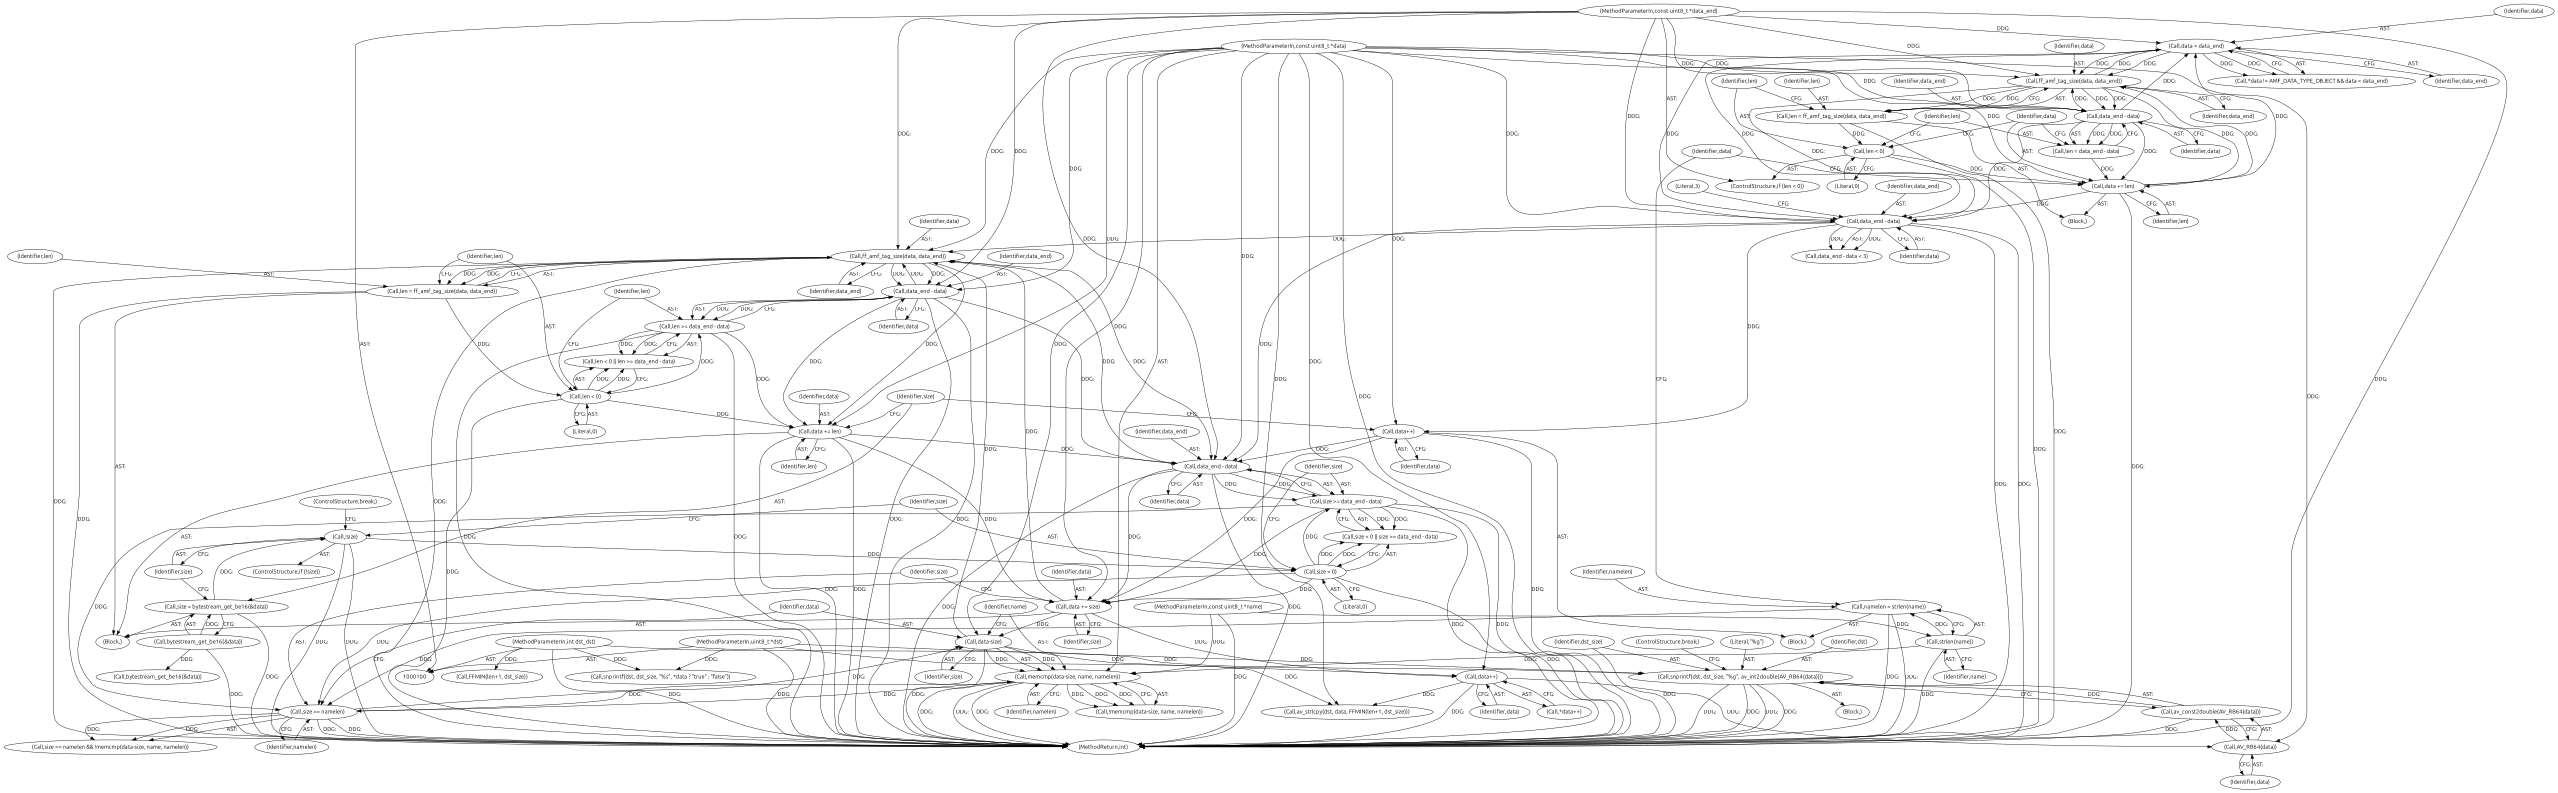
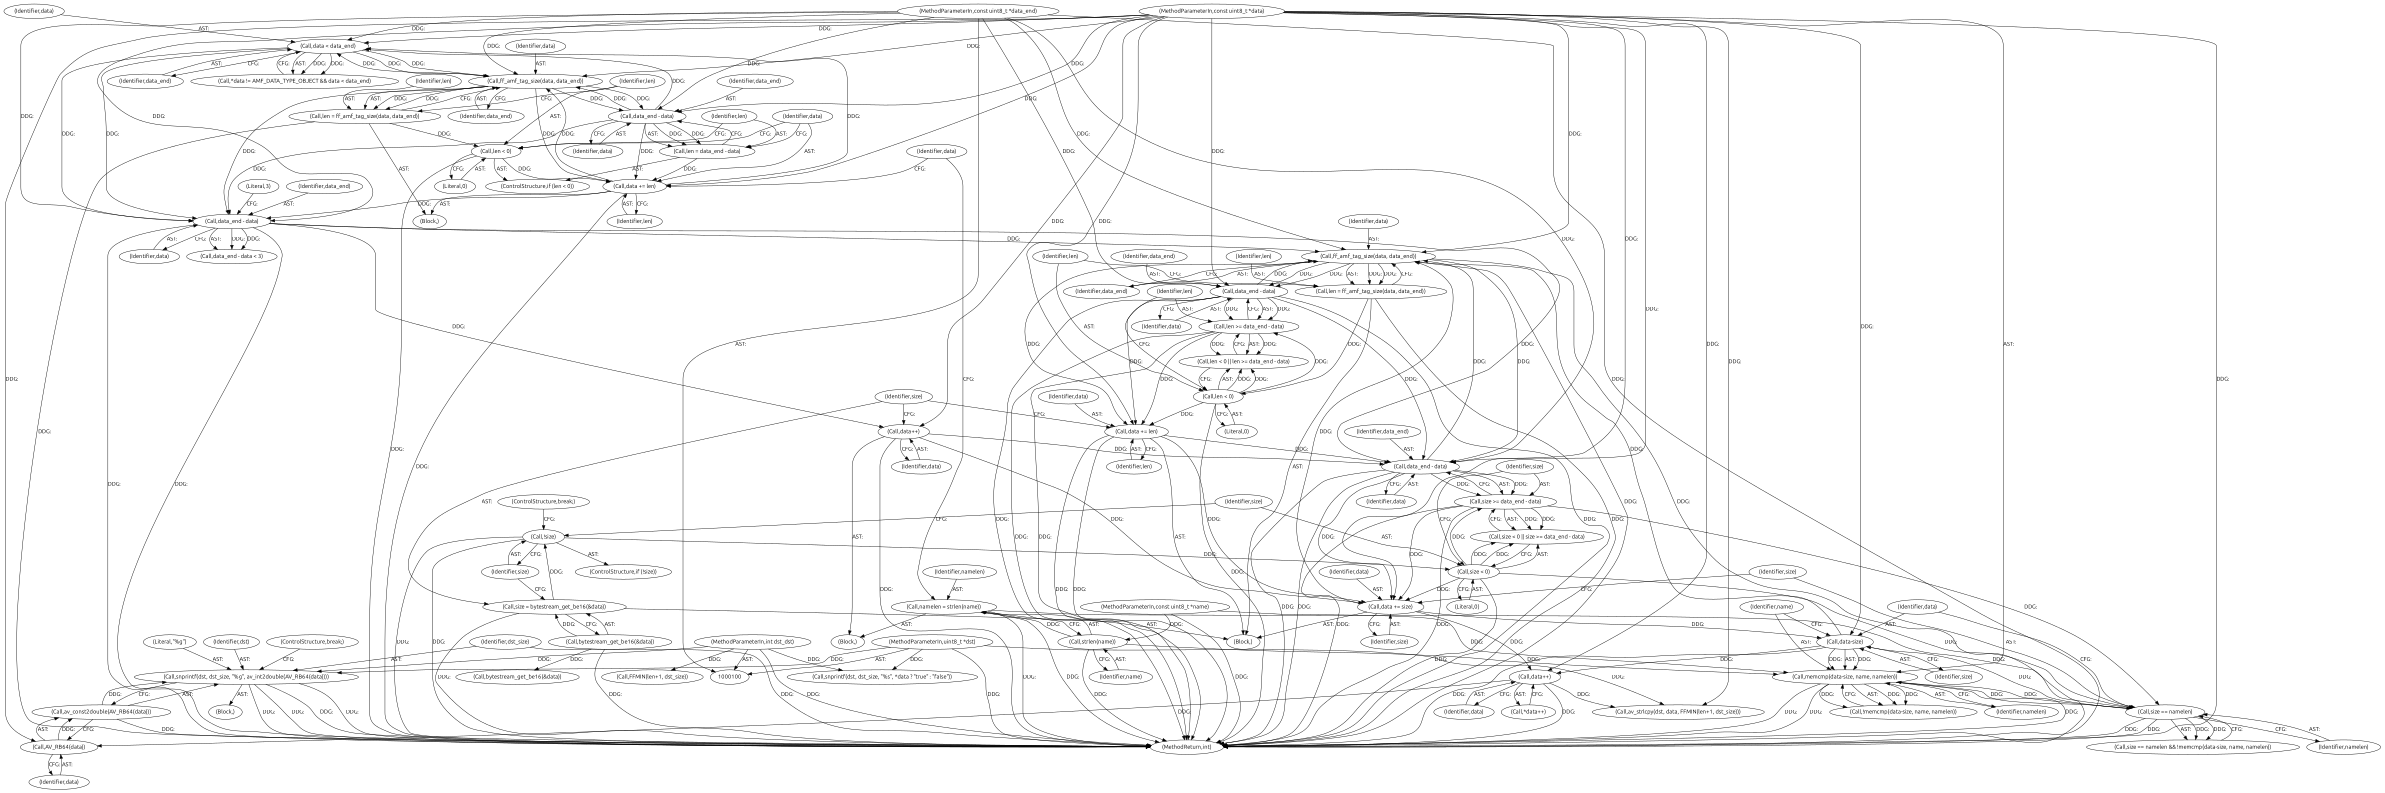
none -> (758, 27)
(1666, 121) -> (625, 168)
none -> (2230, 727)
